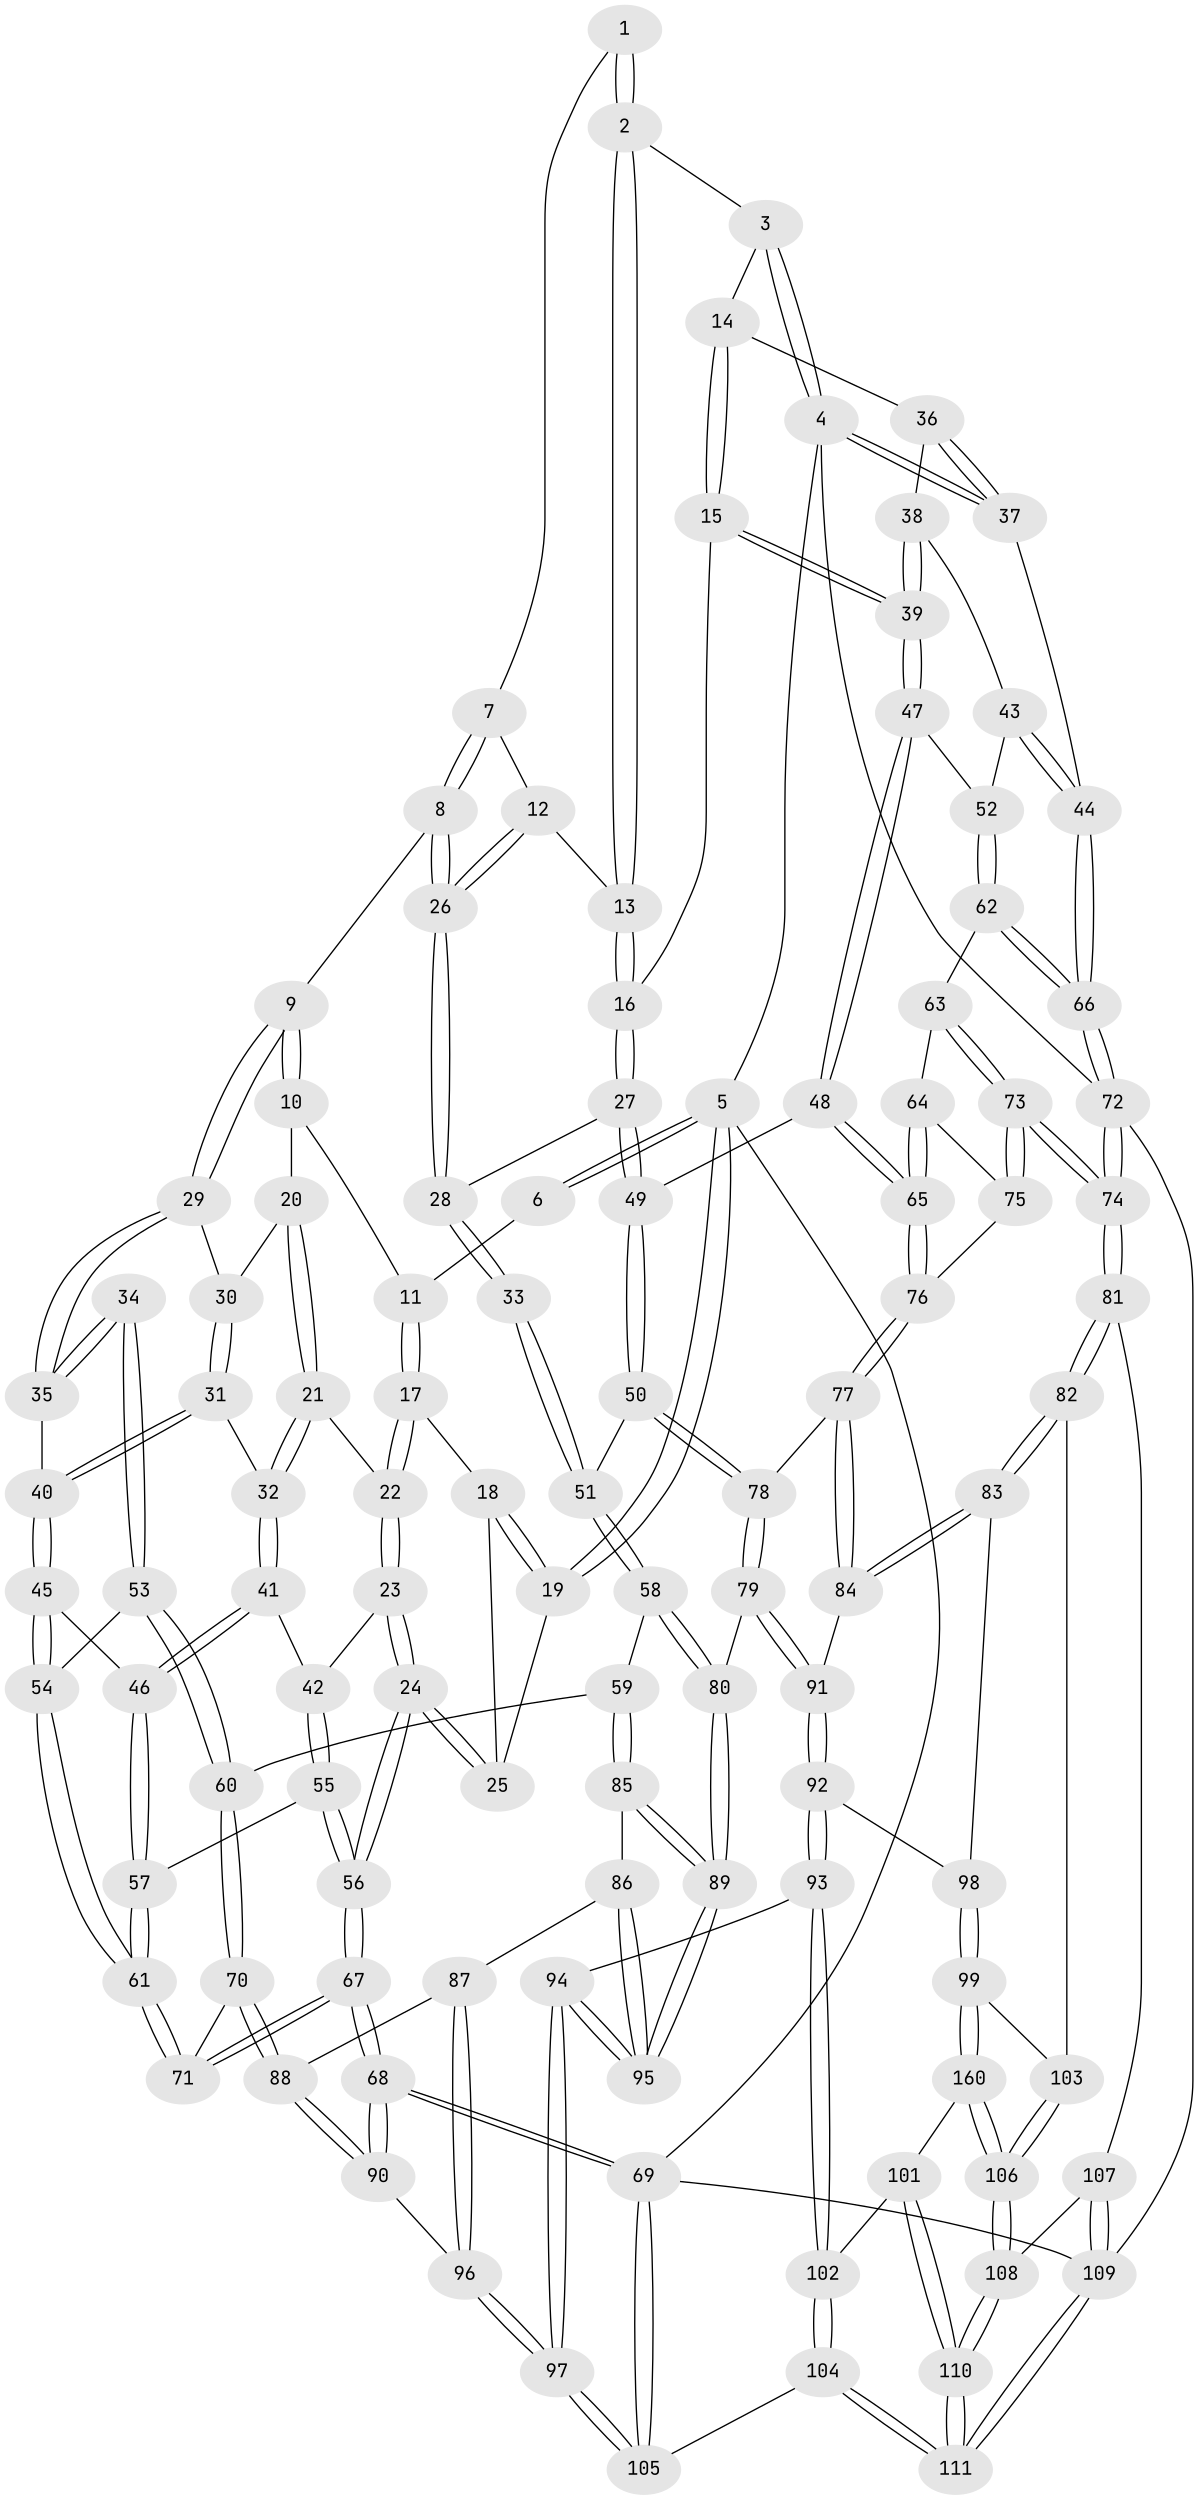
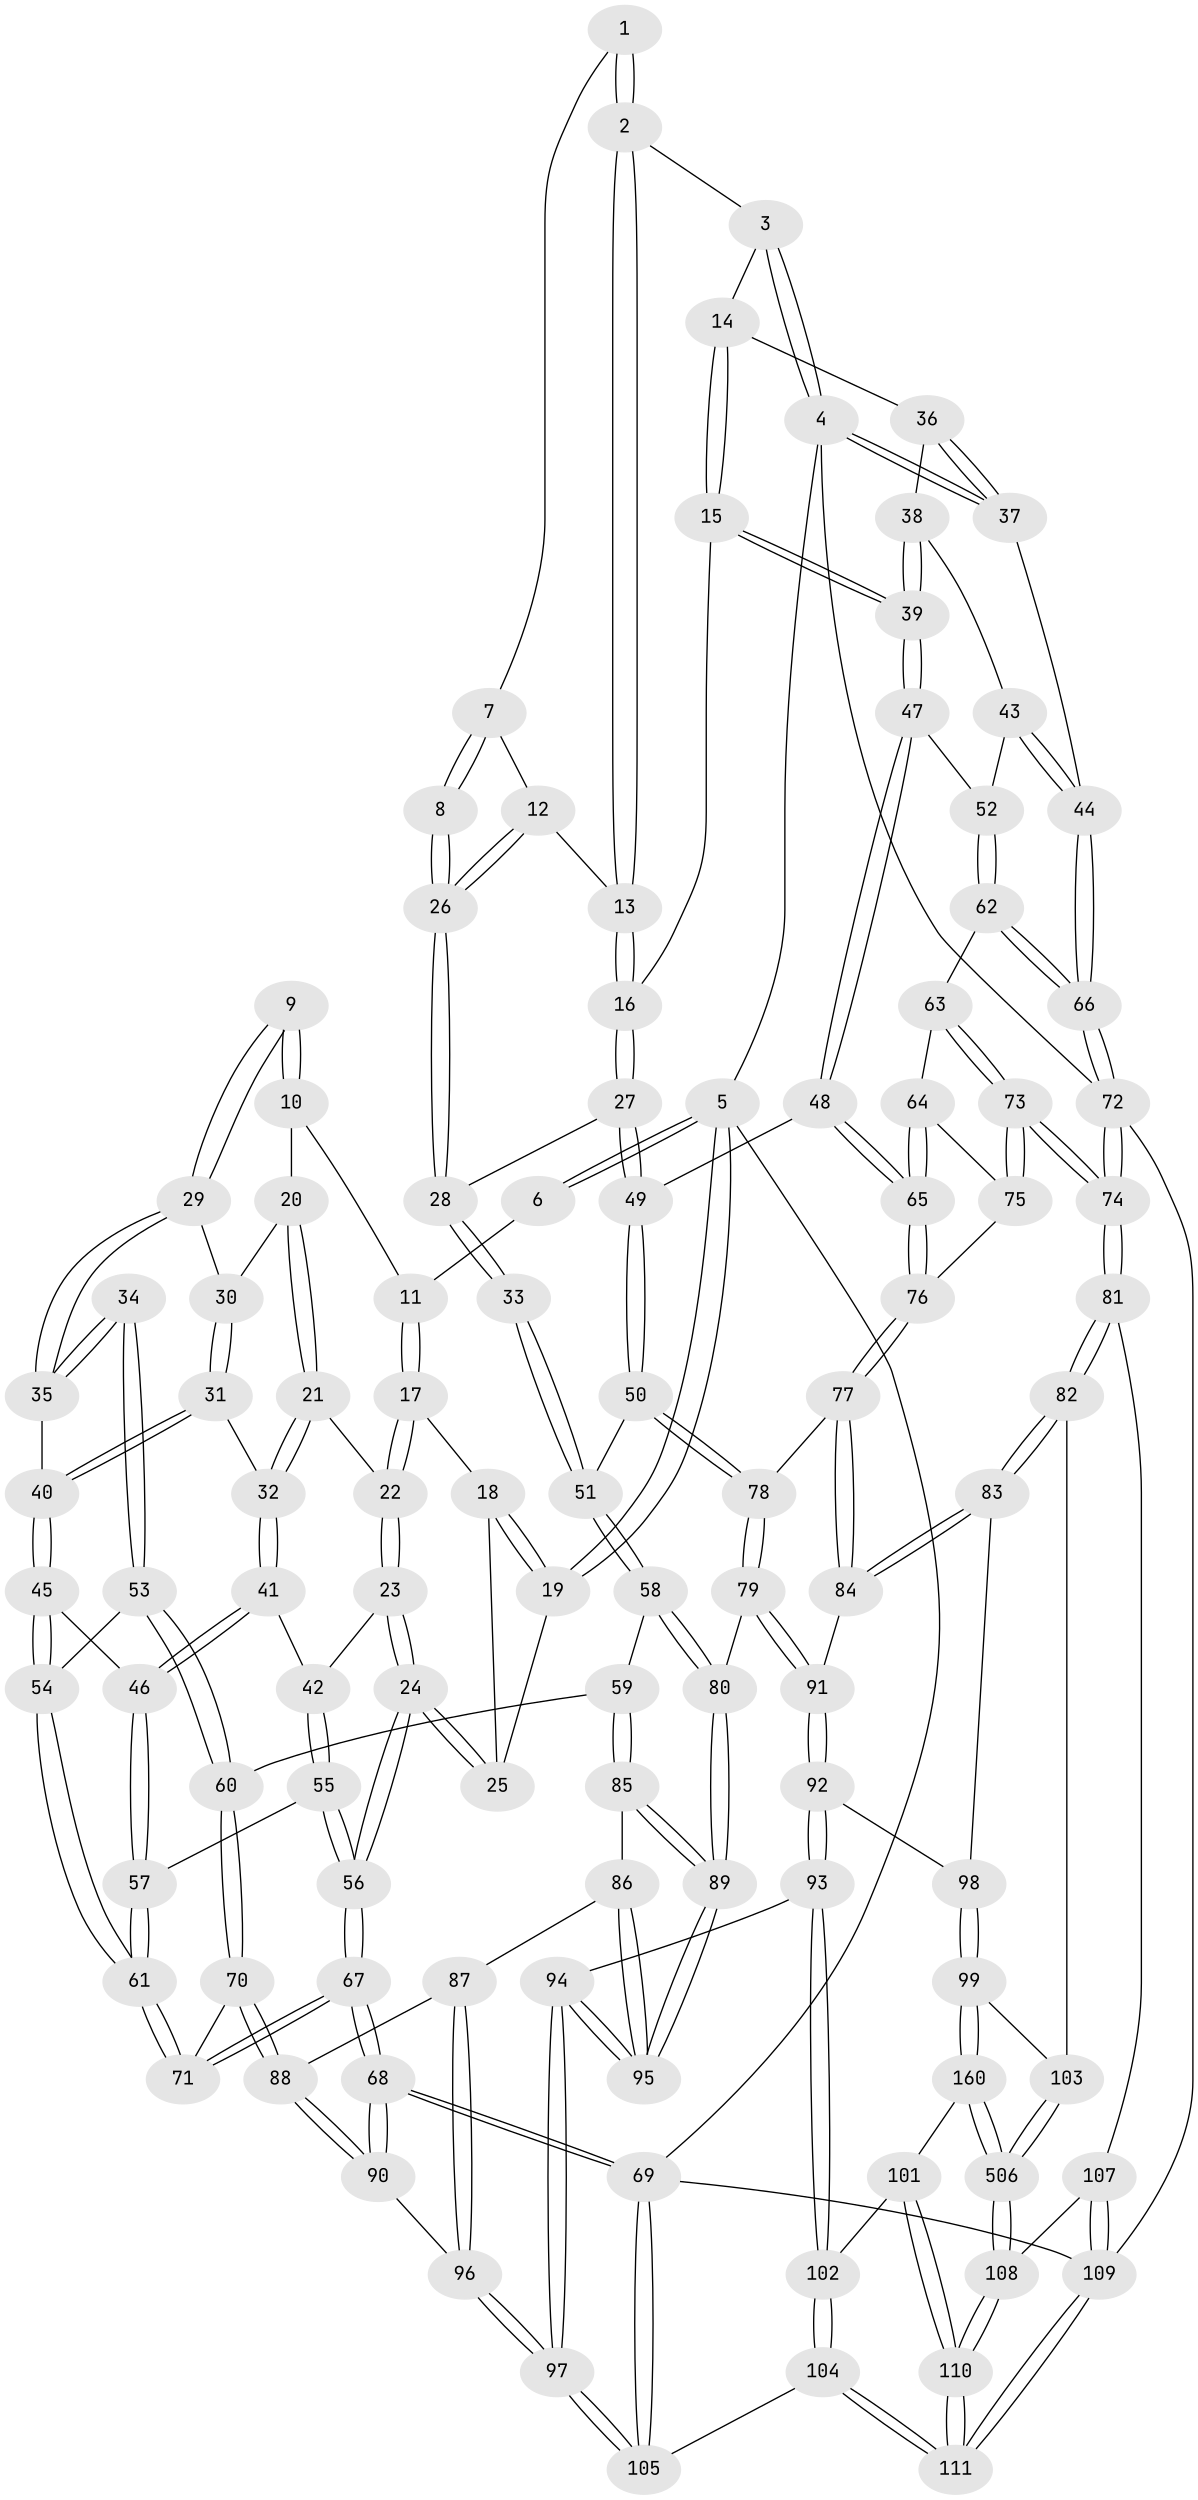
(366, 908) -> none
(1002, 2177) -> (1002, 2177)
